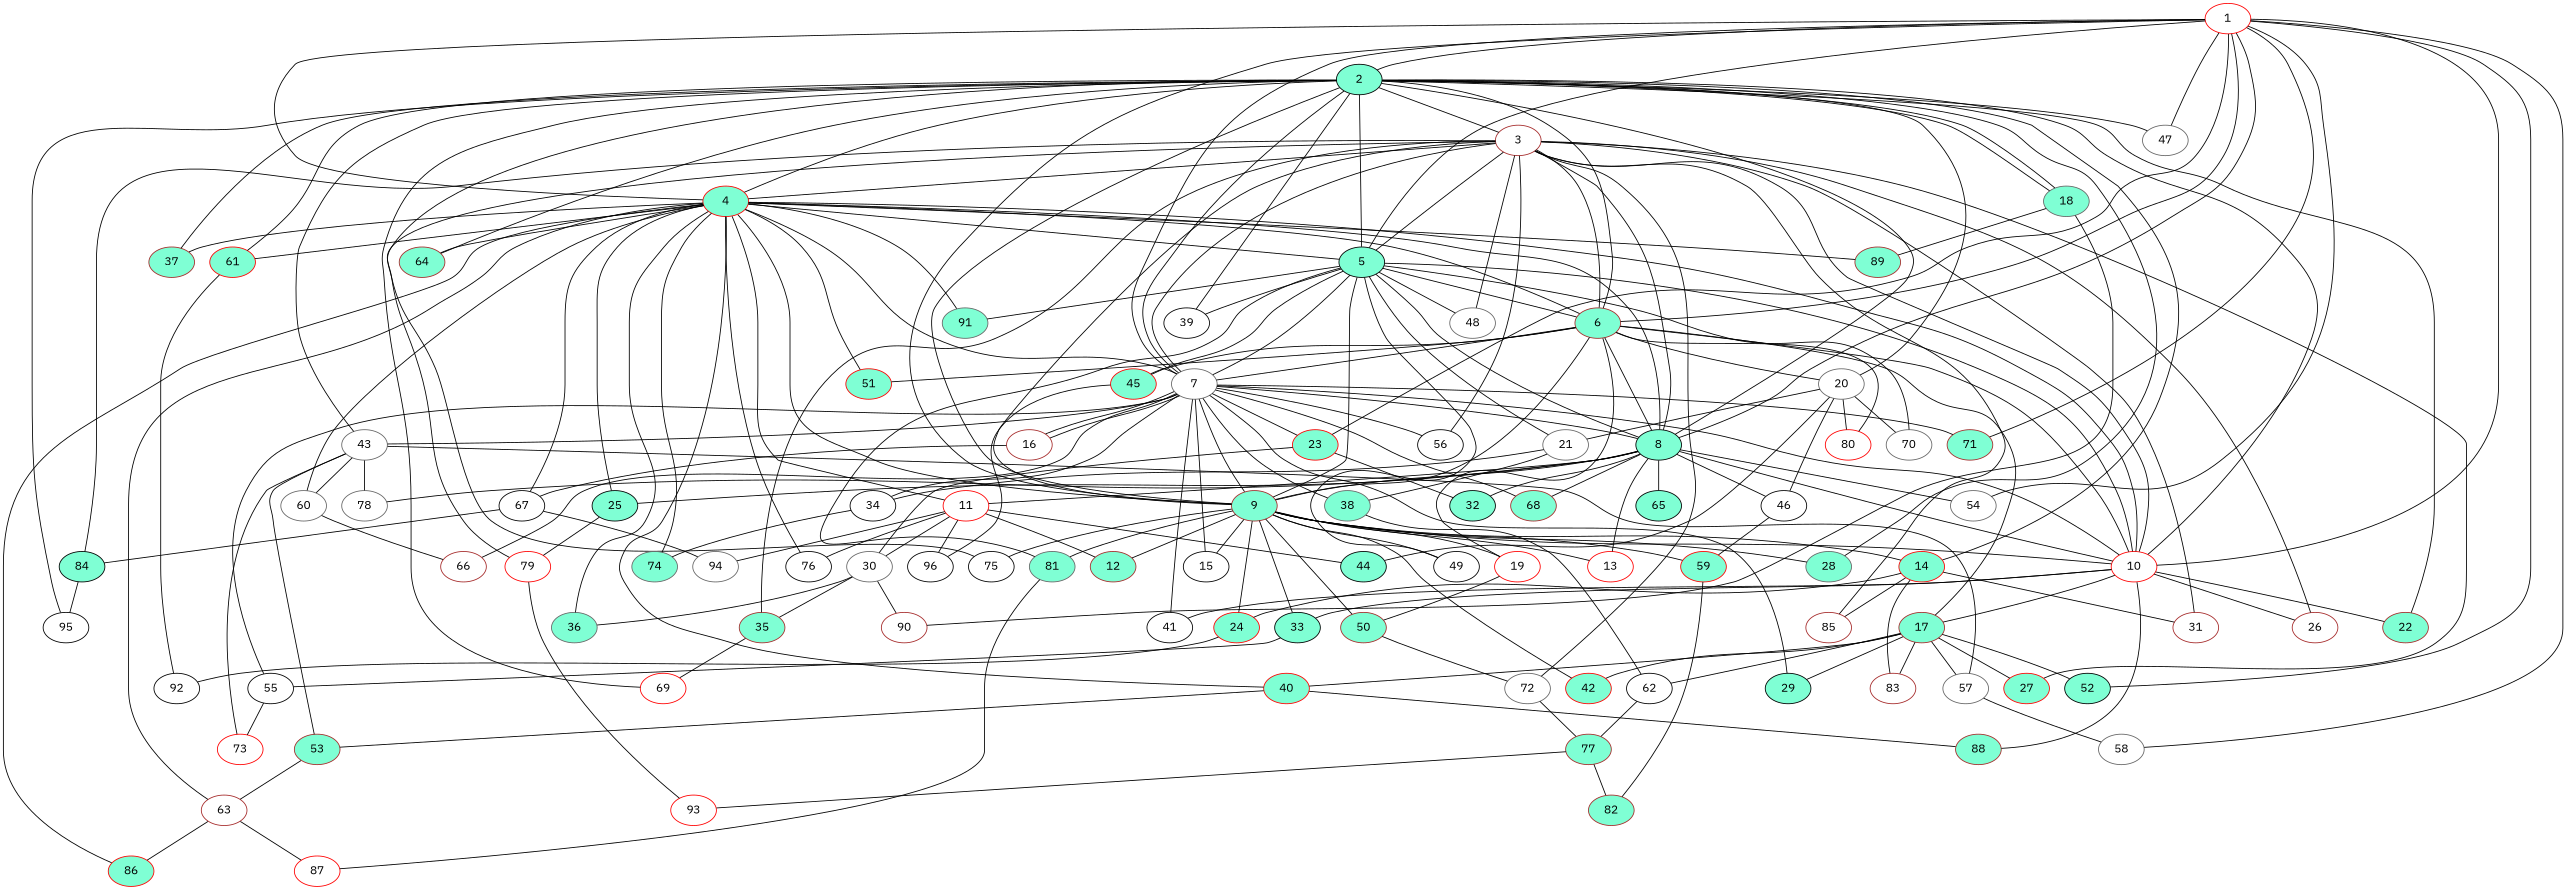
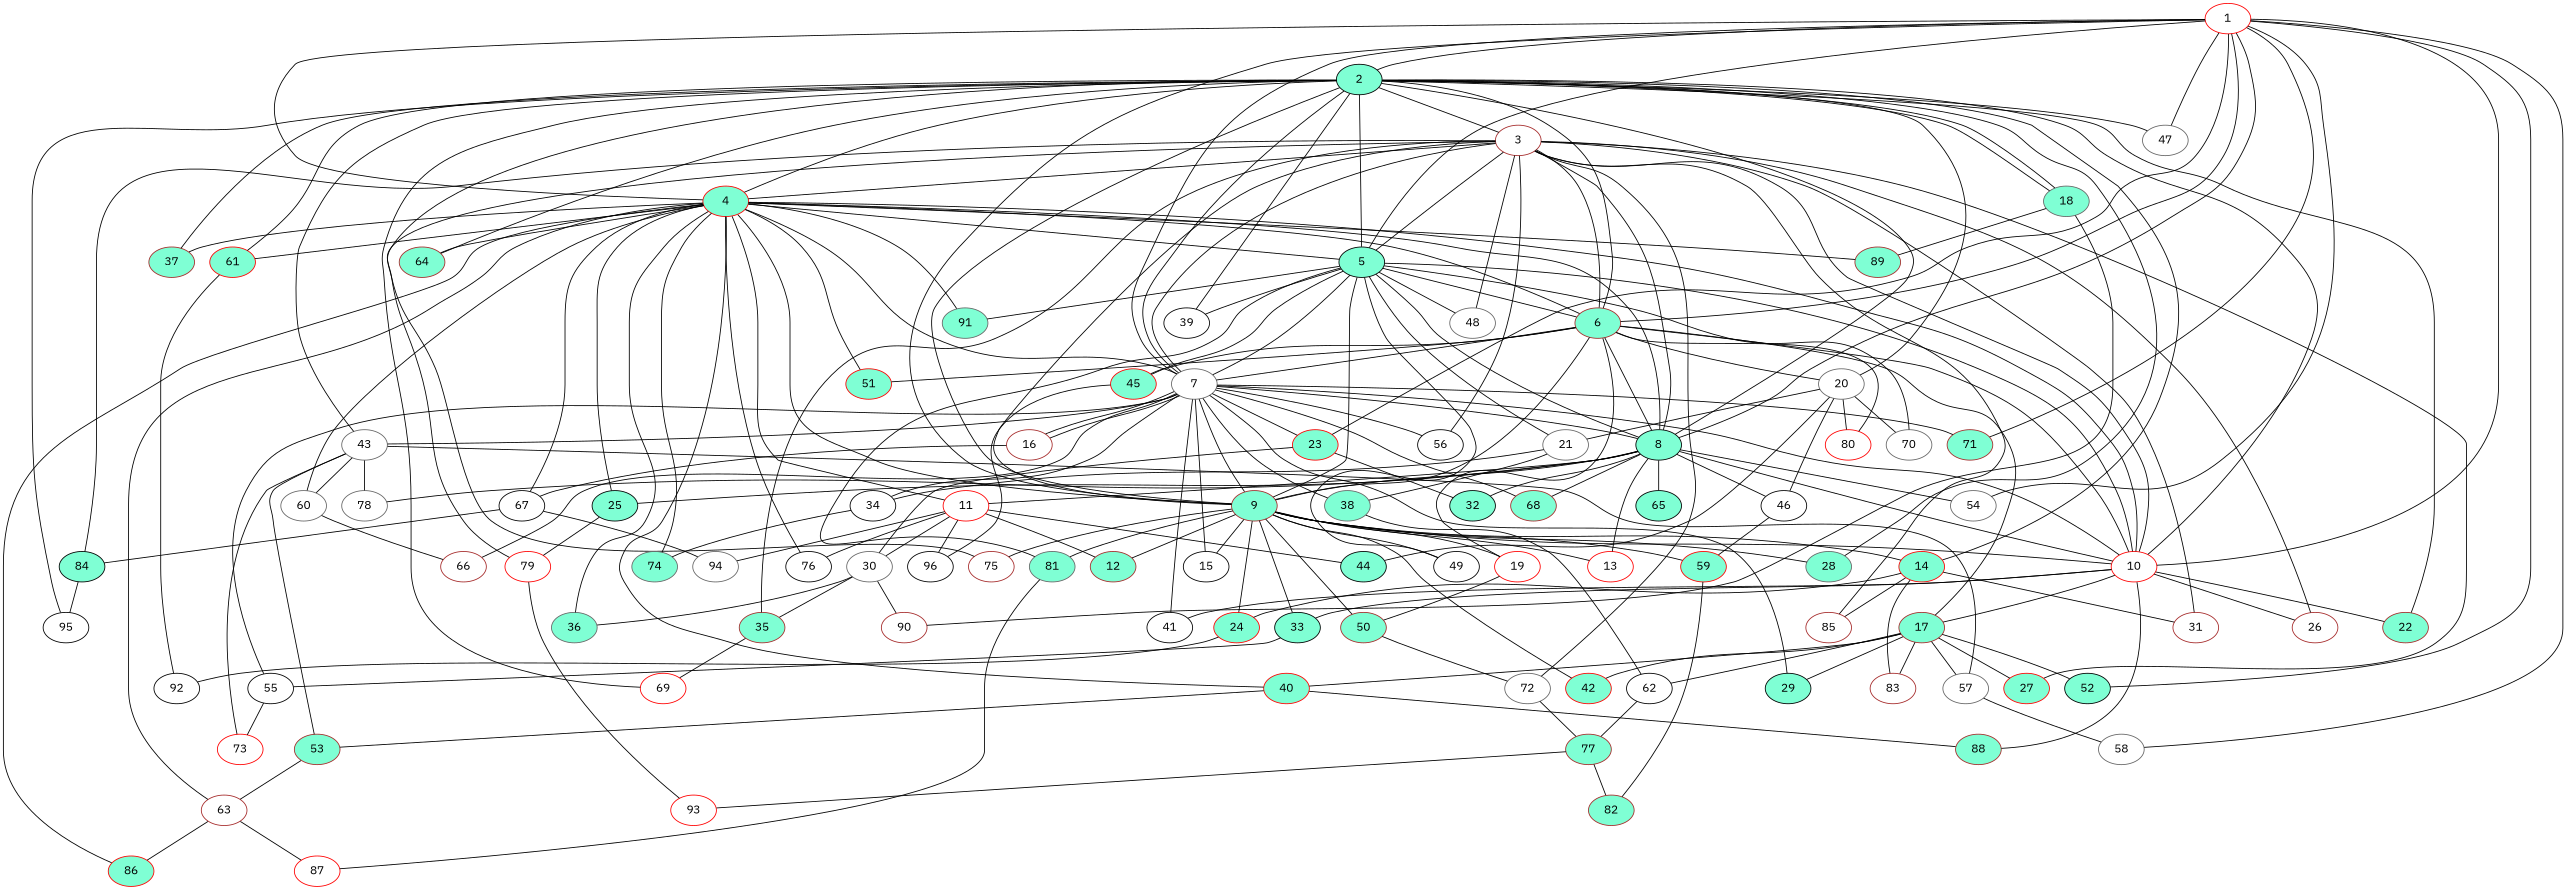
(991, 567) -> (991, 567)
